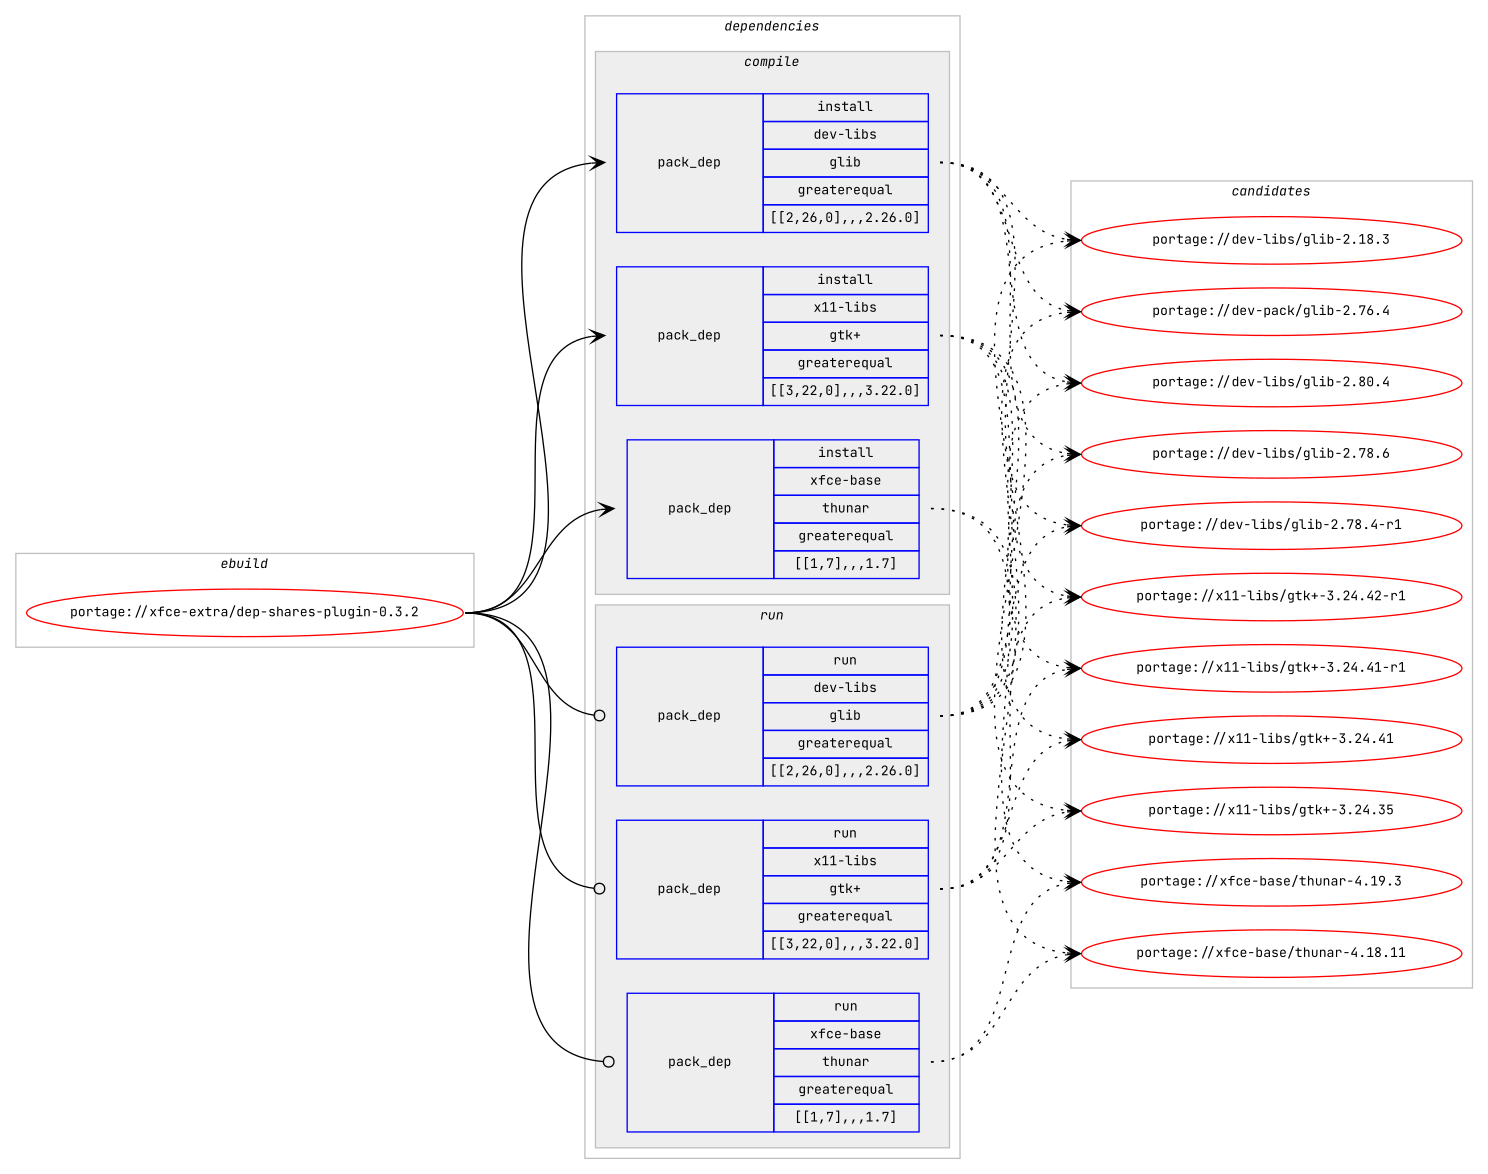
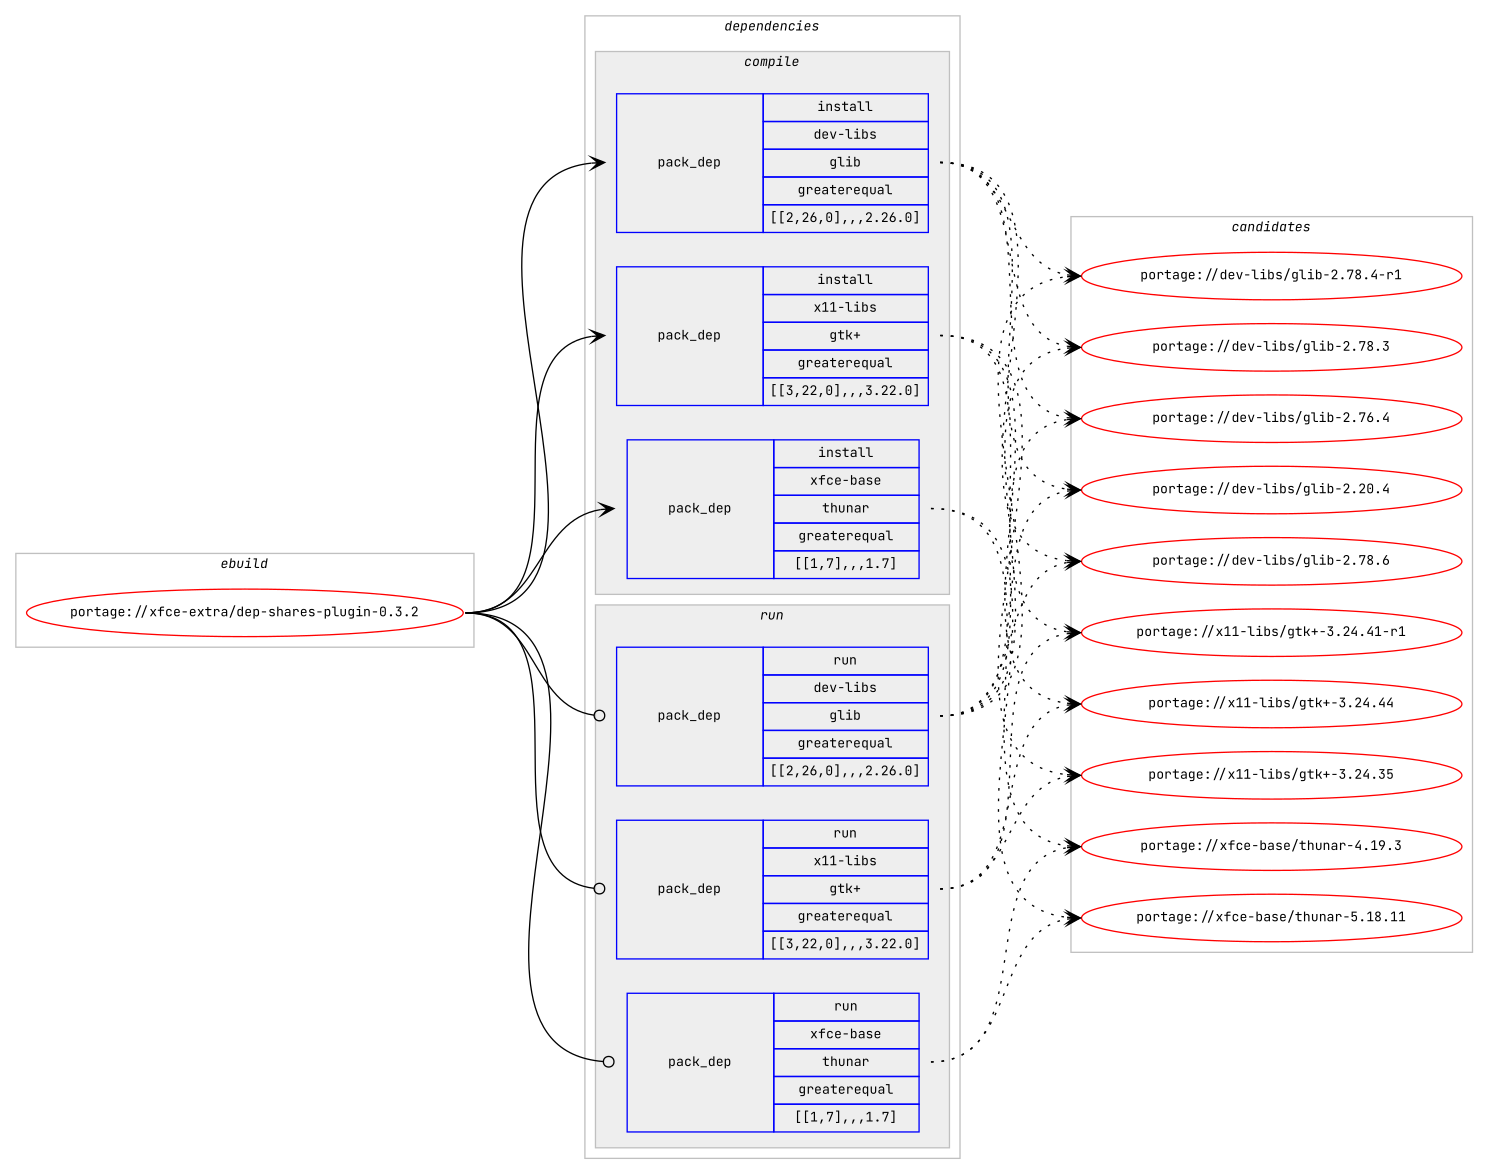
(1272, 240) -> (1272, 347)
(1272, 312) -> (1272, 419)
(1272, 383) -> (1272, 490)
(1272, 597) -> none
(1272, 740) -> (1272, 704)
(1272, 954) -> (1272, 918)
